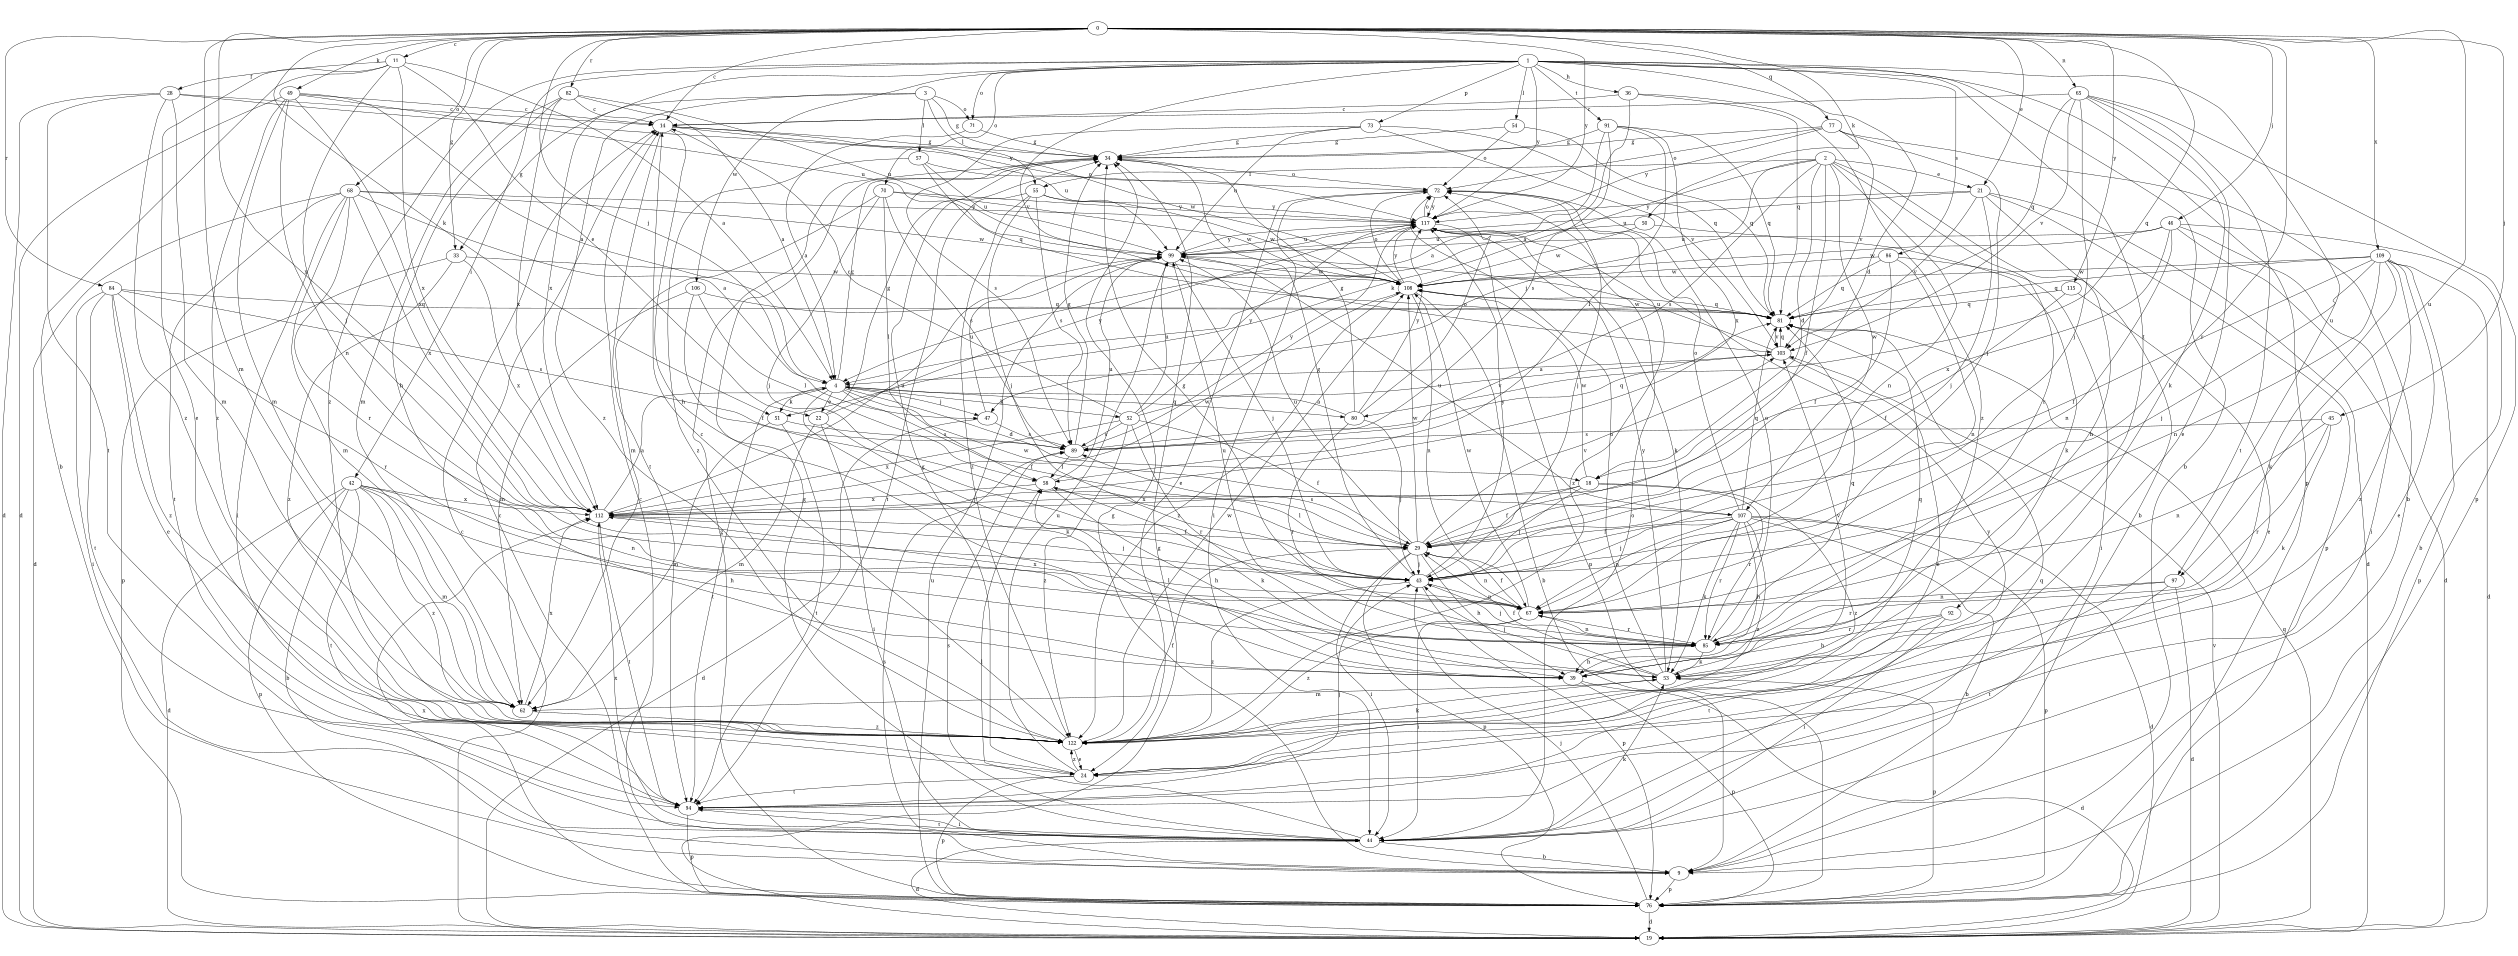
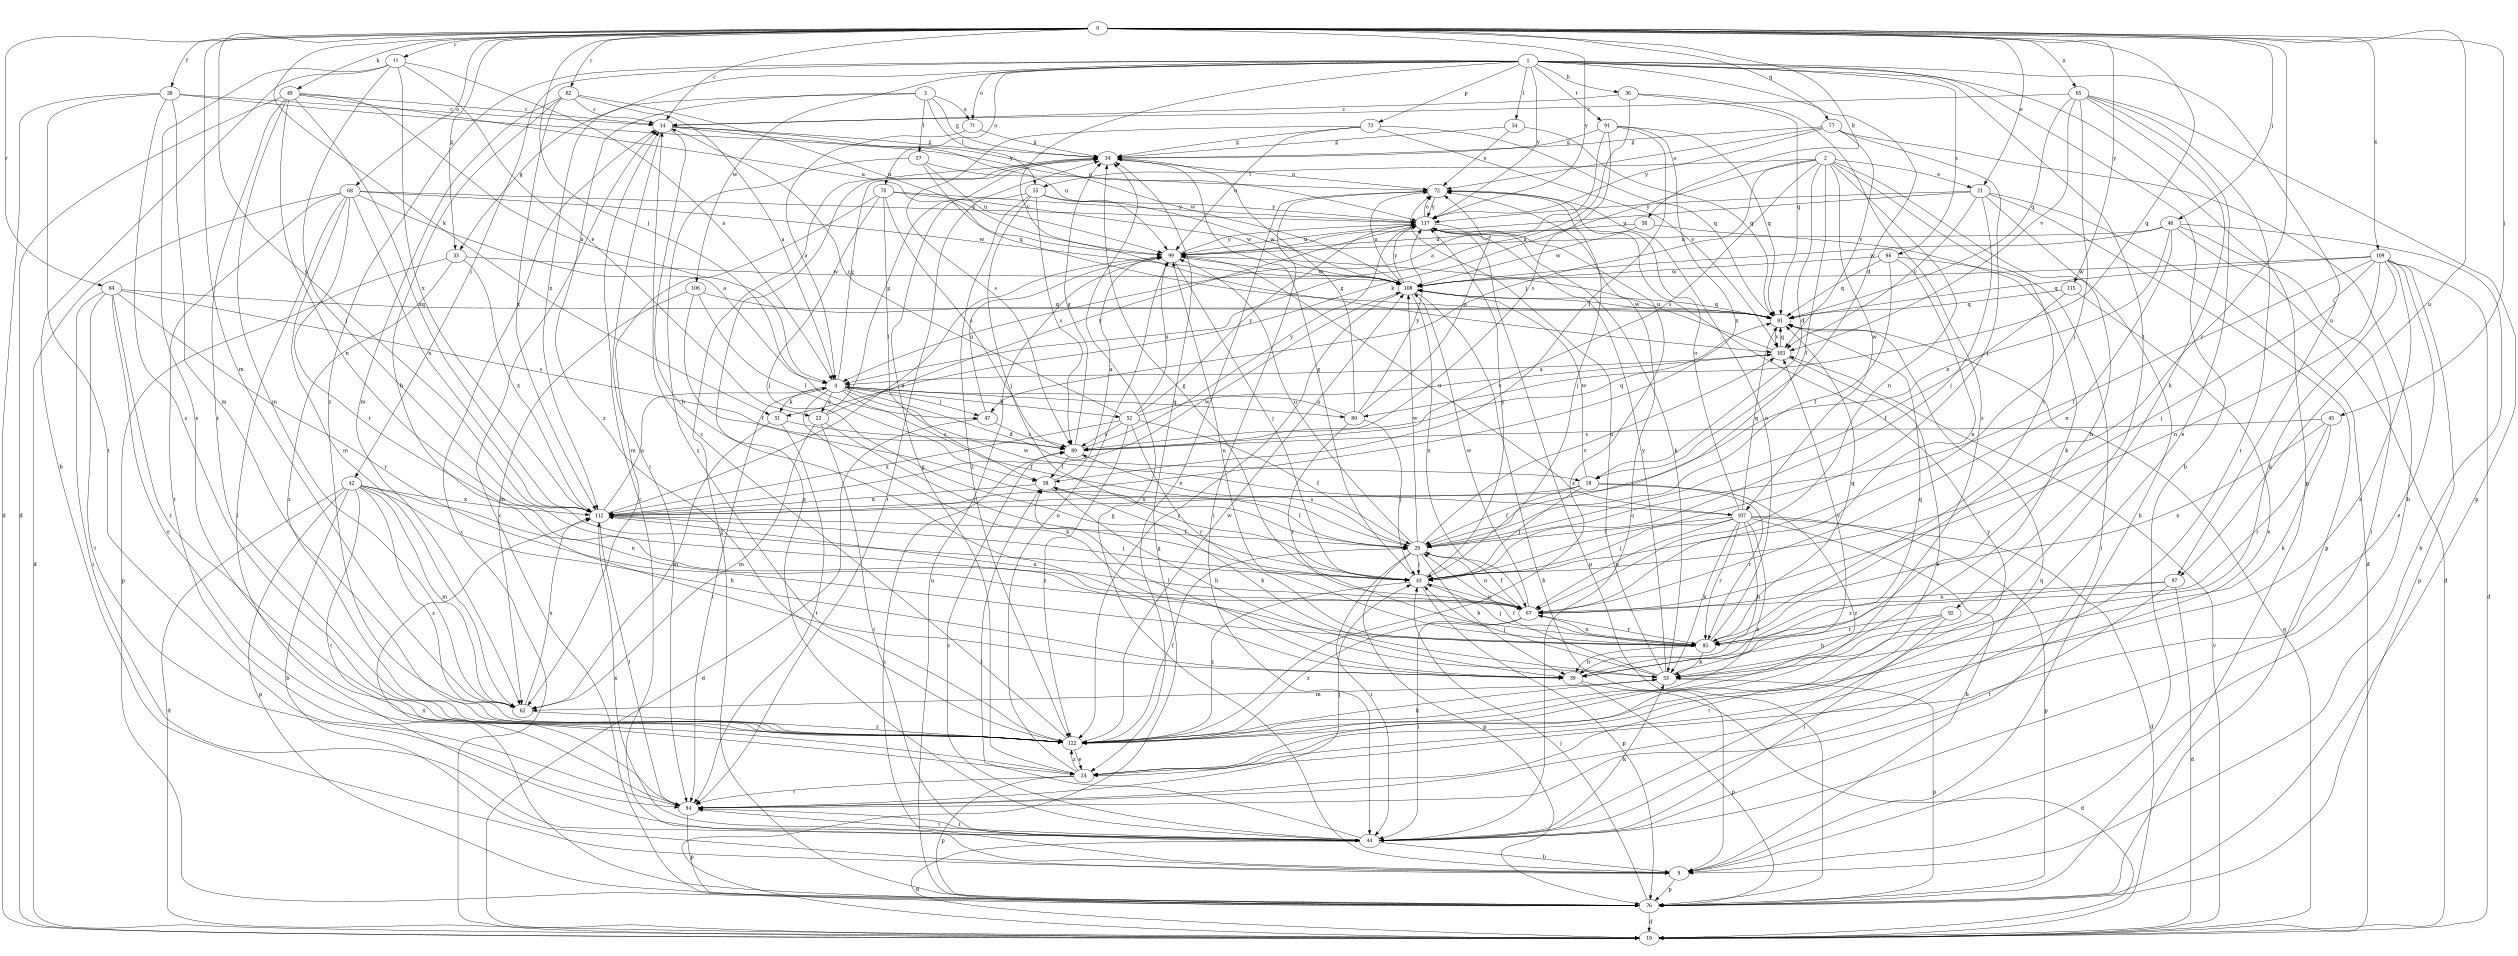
(257, 73) -> (618, 31)
